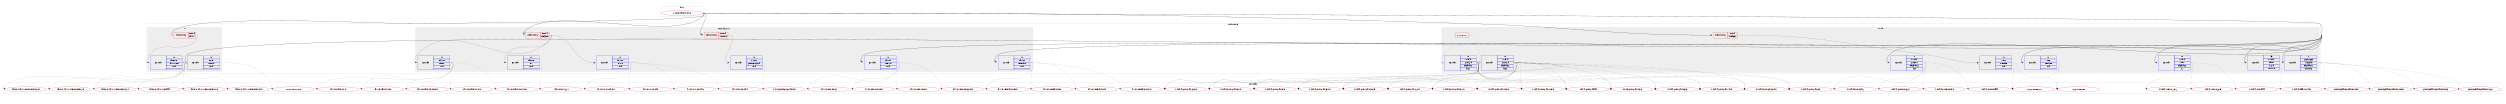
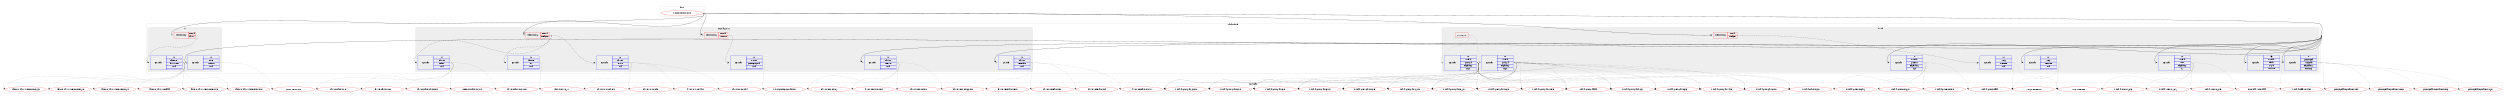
(26, 89) -> (26, 89)
(472, 89) -> (472, 89)
(1632, 89) -> (1632, 89)
(1811, 89) -> (1811, 89)
(1856, 89) -> (1856, 89)
none -> (2123, 89)
(2257, 89) -> (2257, 89)
